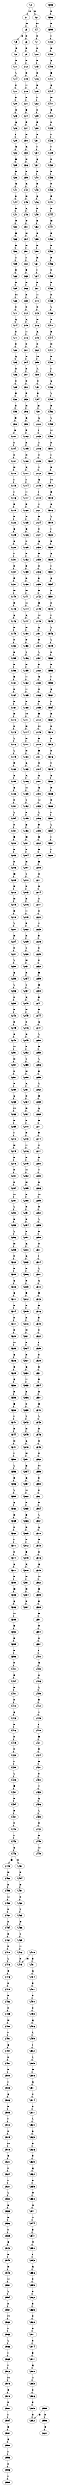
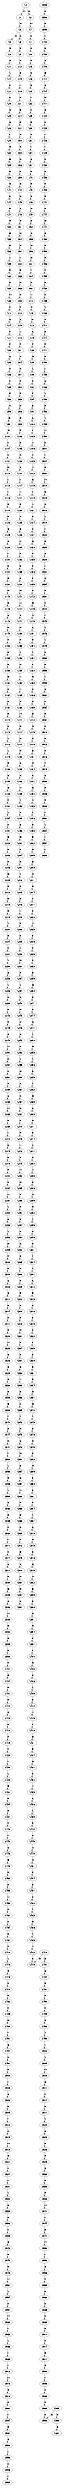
(16, 1859) -> (32, 1859)
